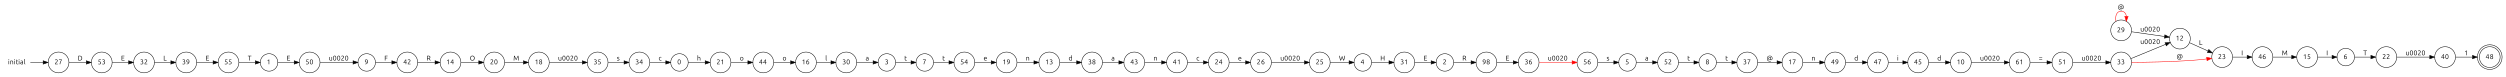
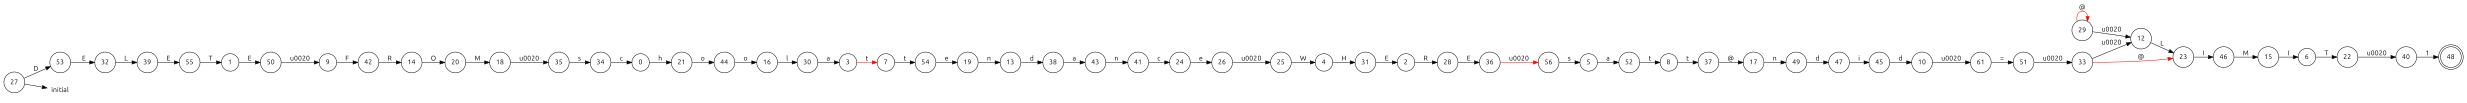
(37, 62) -> (34, 86)
(903, 62) -> (864, 62)
(1486, 62) -> (1448, 62)
